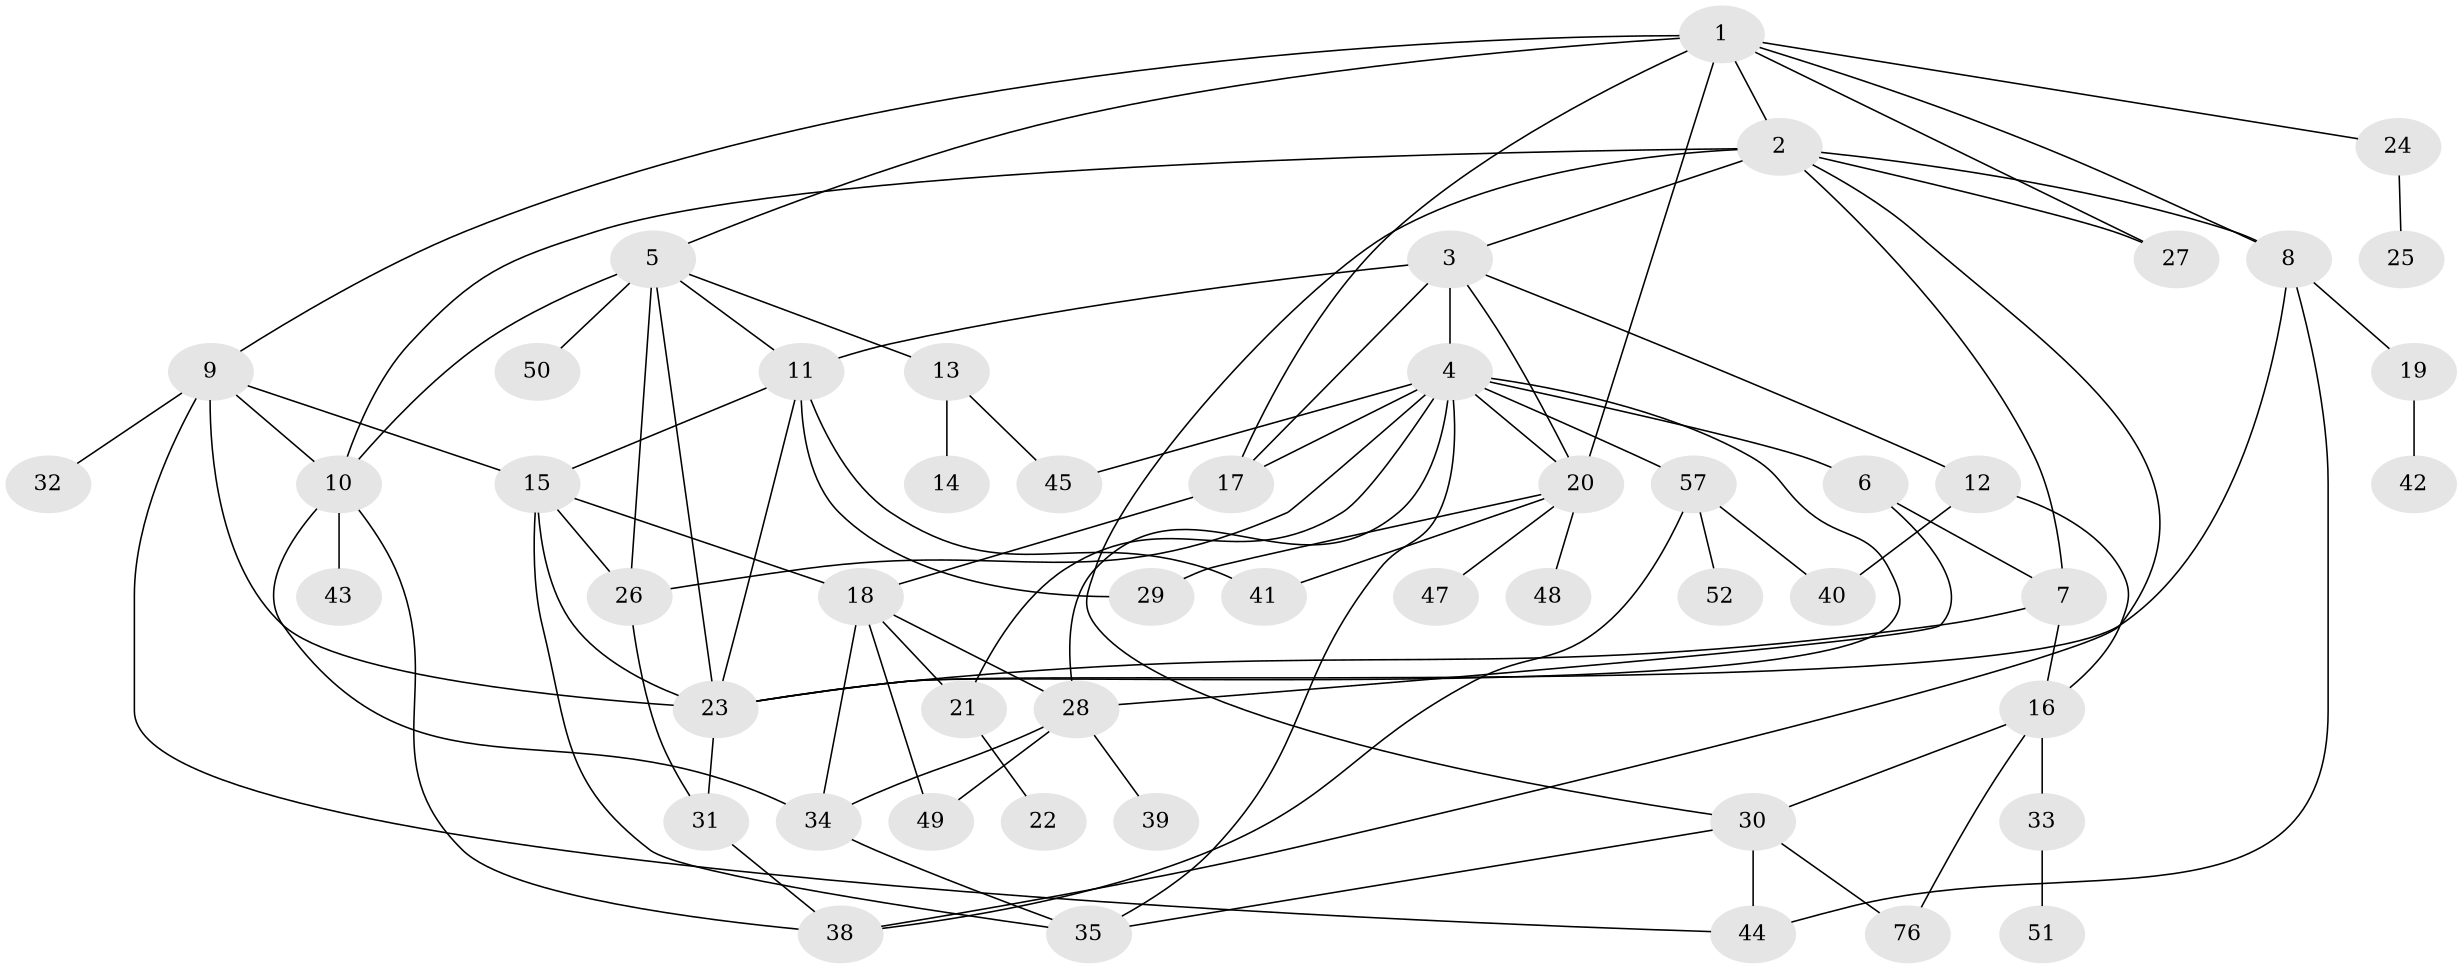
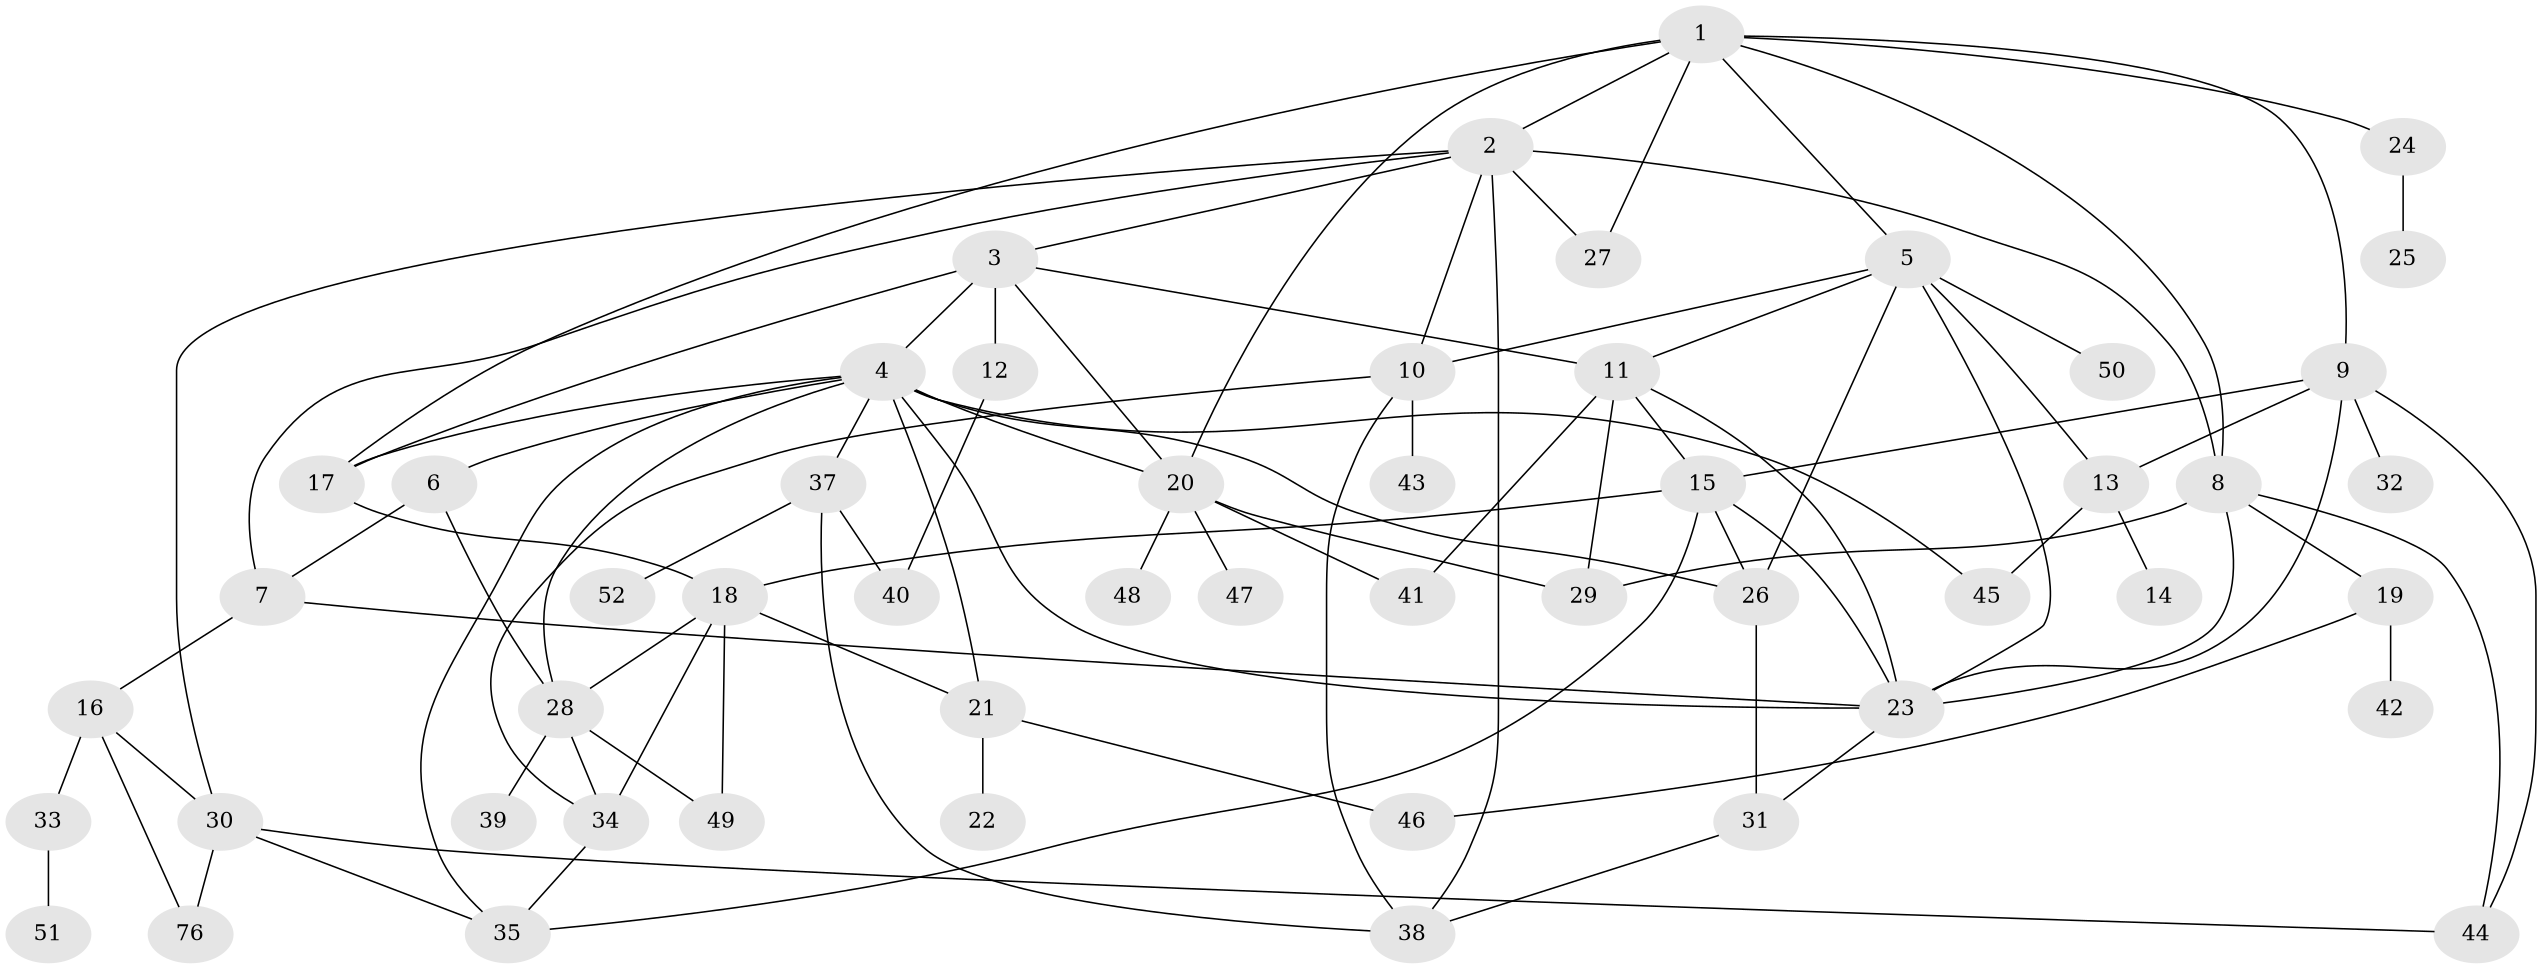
(275, 428) -> (2233, 424)
(1694, 484) -> (823, 484)
none -> (1906, 550)
(2123, 574) -> none
none -> (1412, 822)
